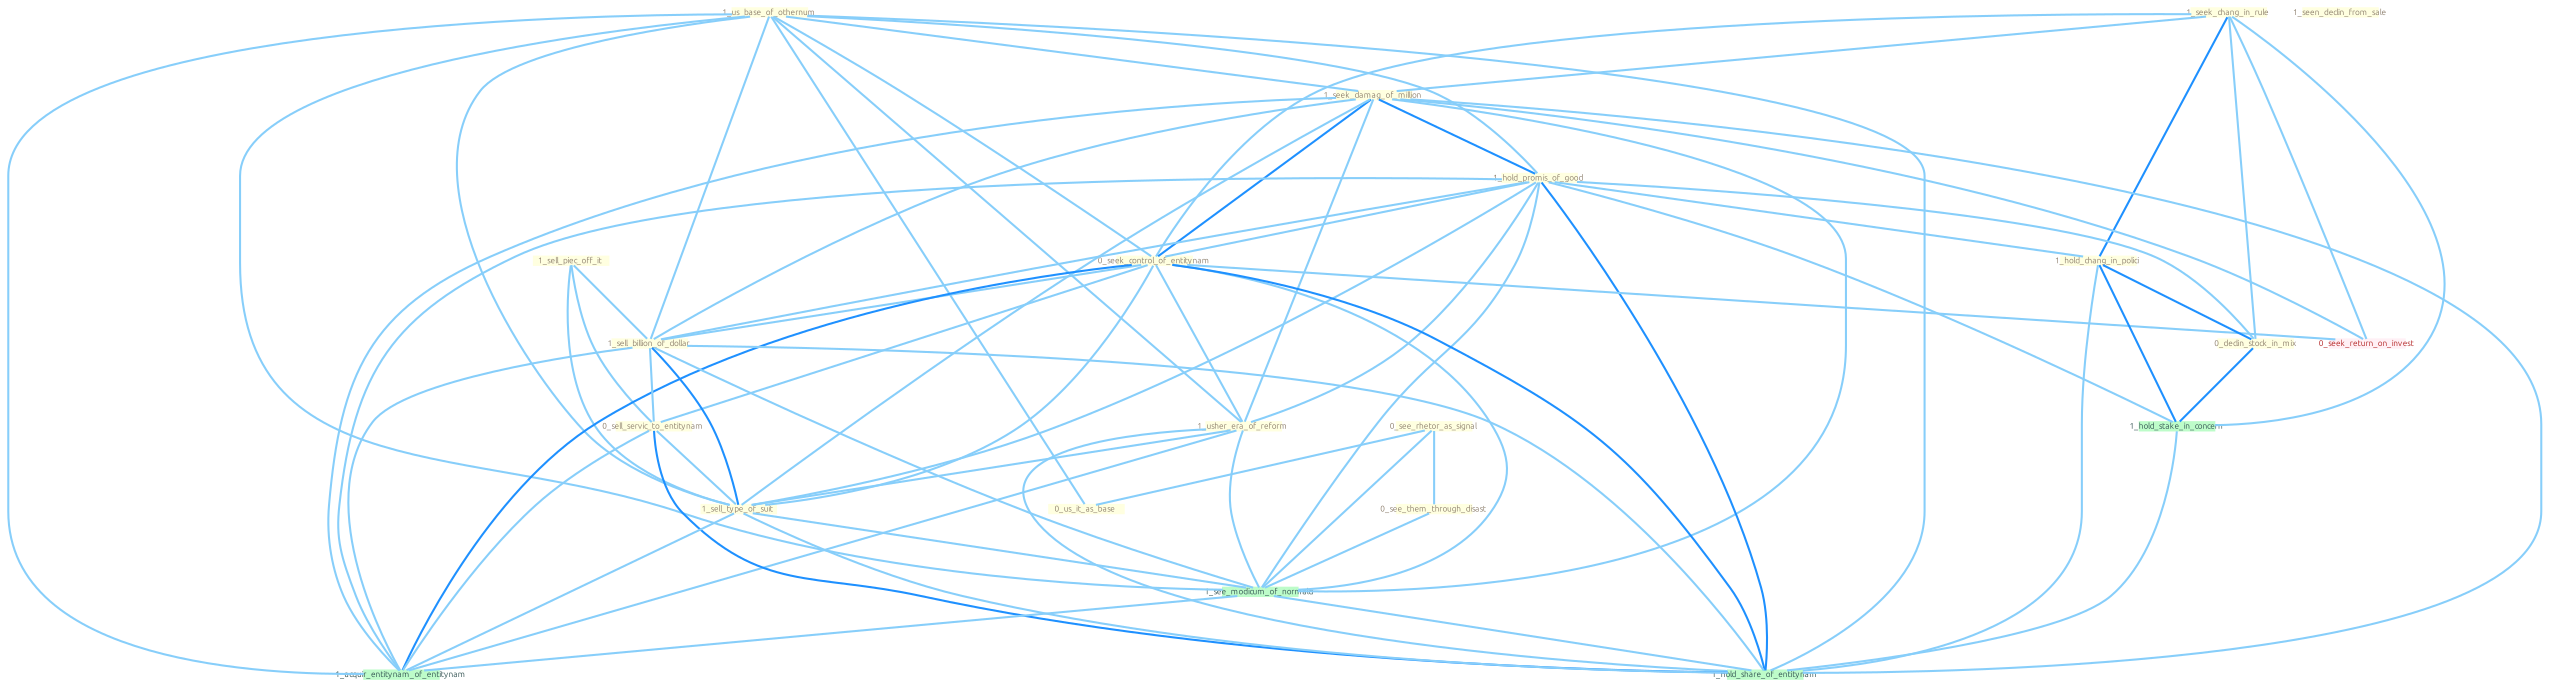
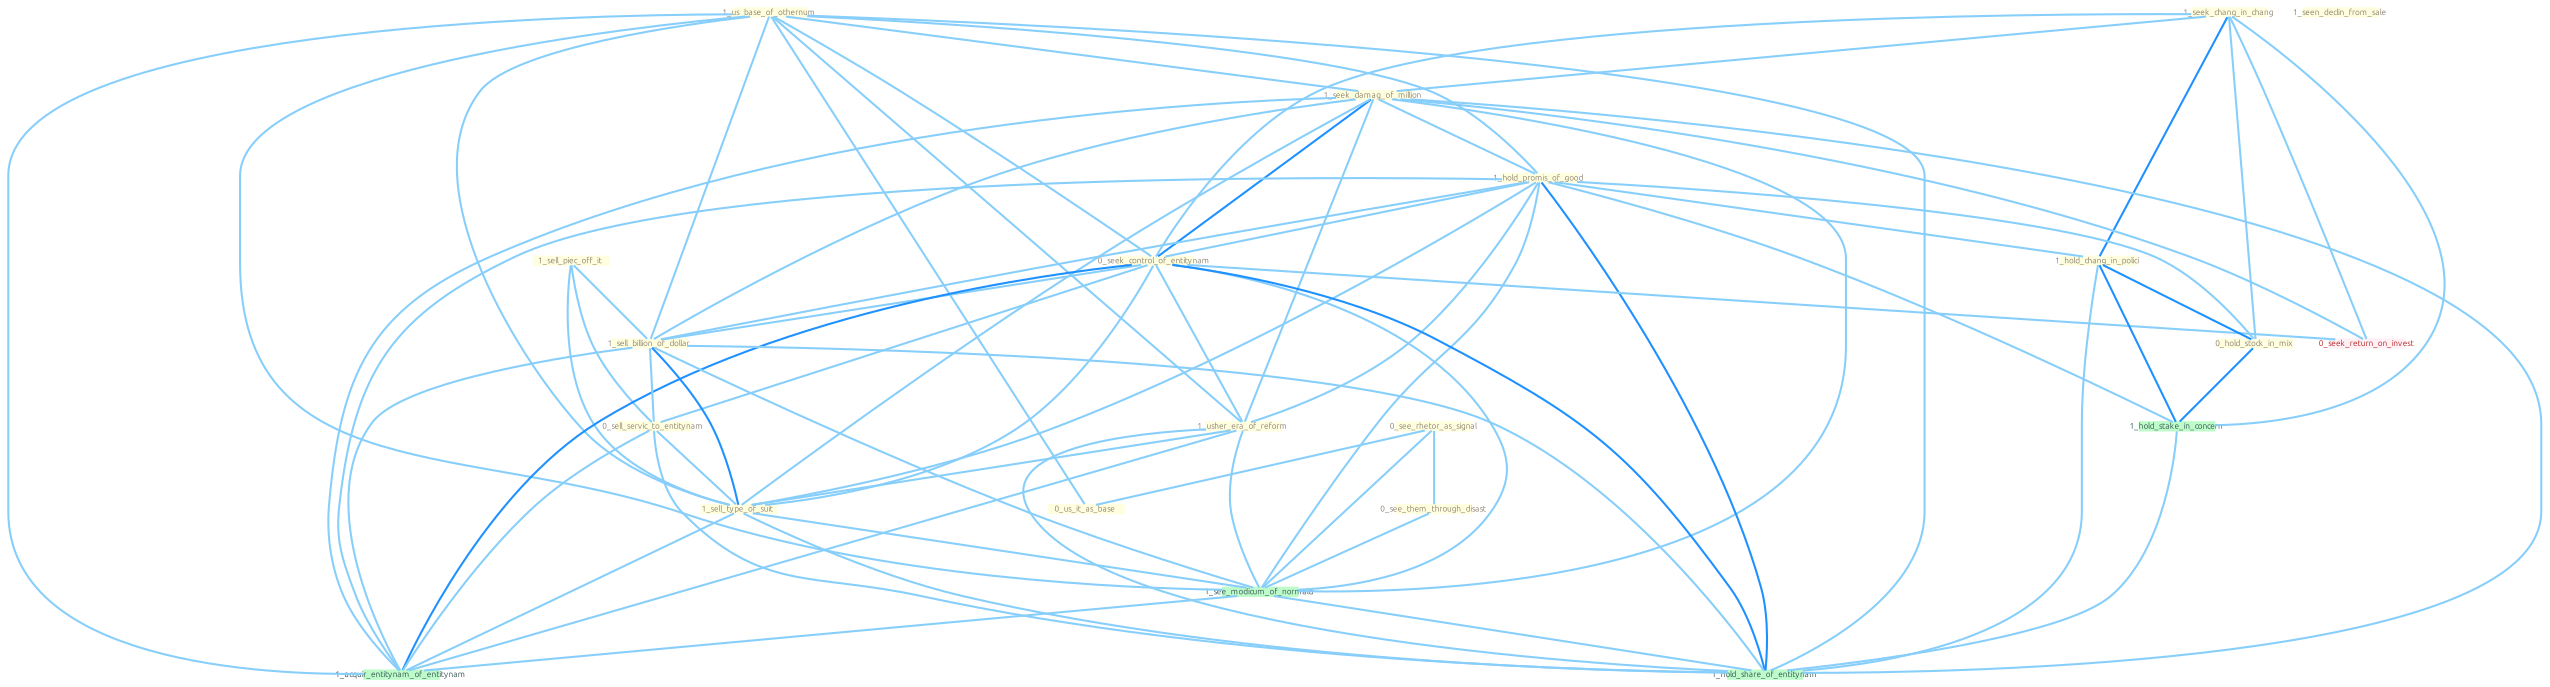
(2229, 12) -> (2229, 12)
(1457, 137) -> (1457, 137)
(2256, 344) -> (2256, 344)
(893, 591) -> (893, 591)
